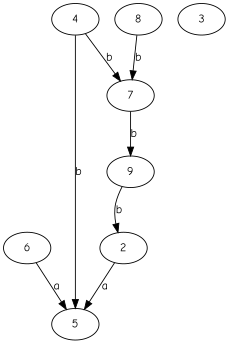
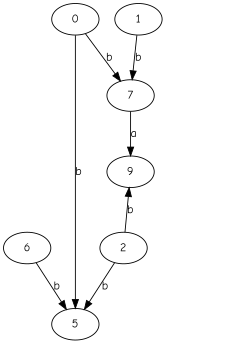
(75, 19) -> (75, 19)
(138, 19) -> (138, 19)
(202, 19) -> none
(134, 134) -> (134, 134)
(115, 205) -> (127, 214)
(57, 286) -> (57, 286)
(105, 286) -> (105, 286)
